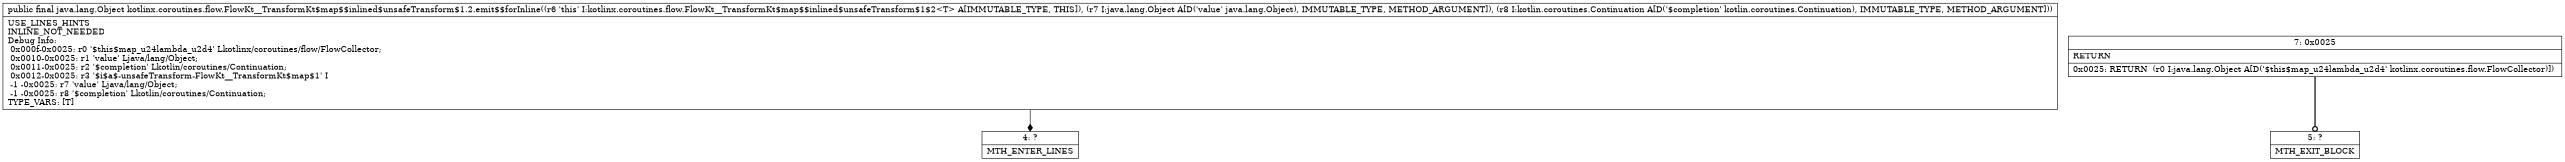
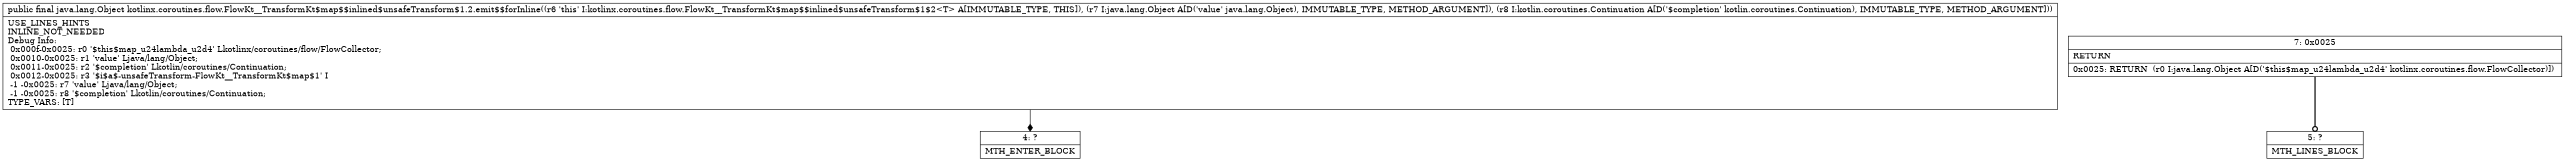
(1030, 151) -> (1030, 151)
(2315, 151) -> (2315, 151)
